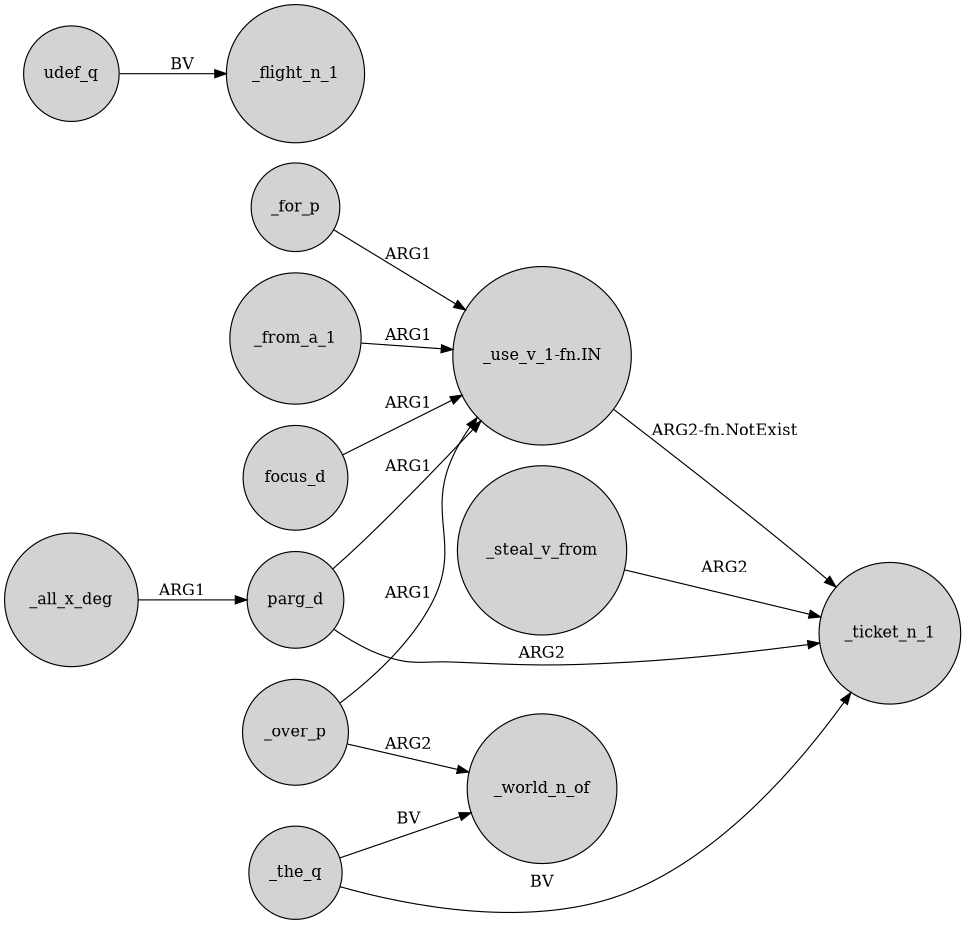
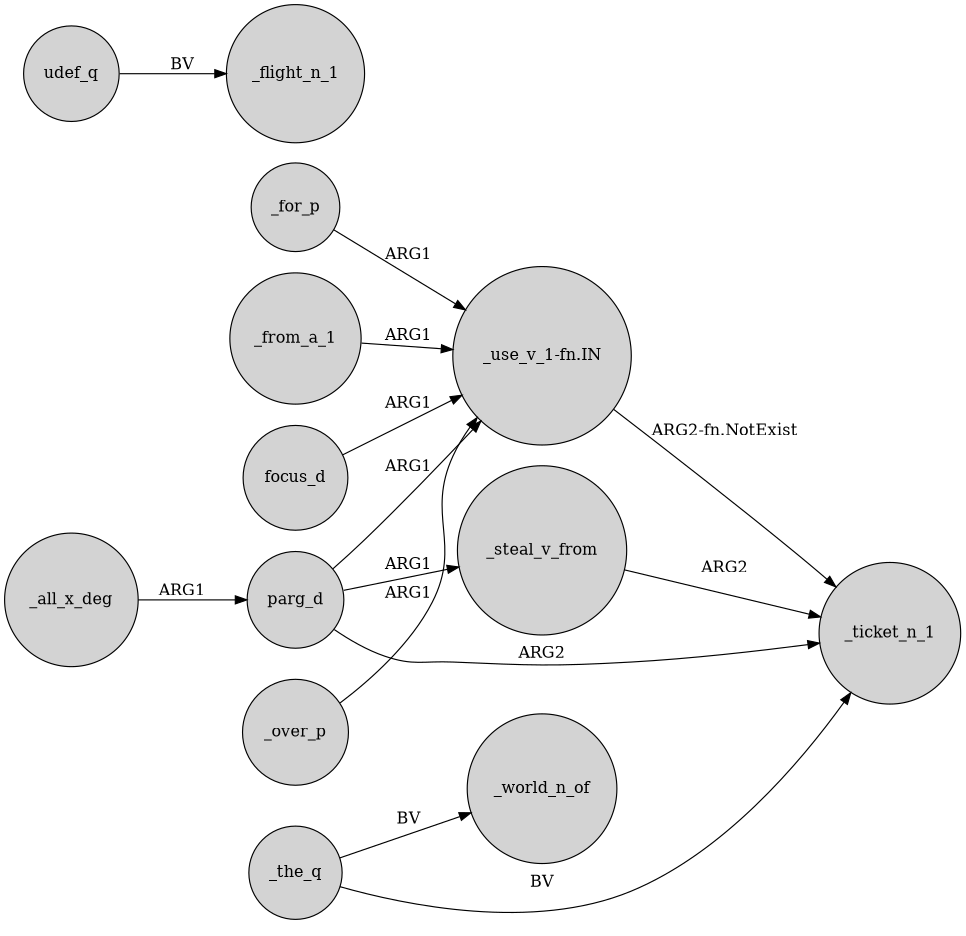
none -> (396, 580)
(402, 757) -> none
